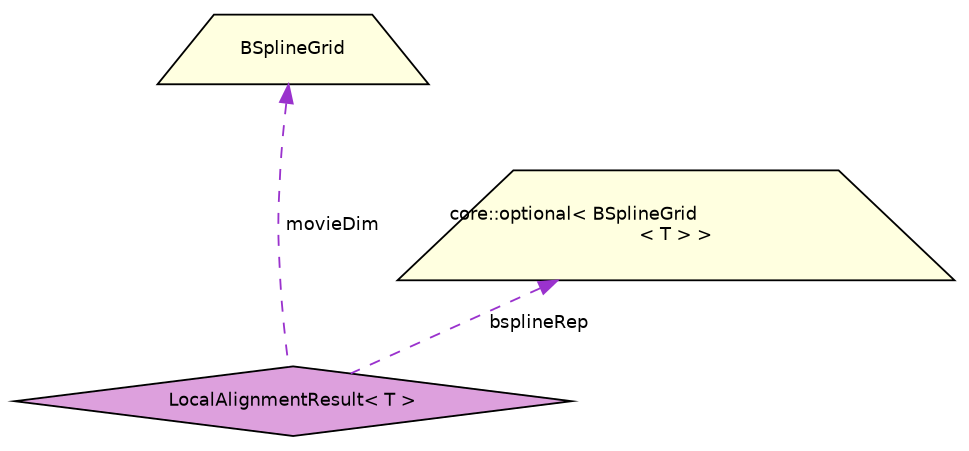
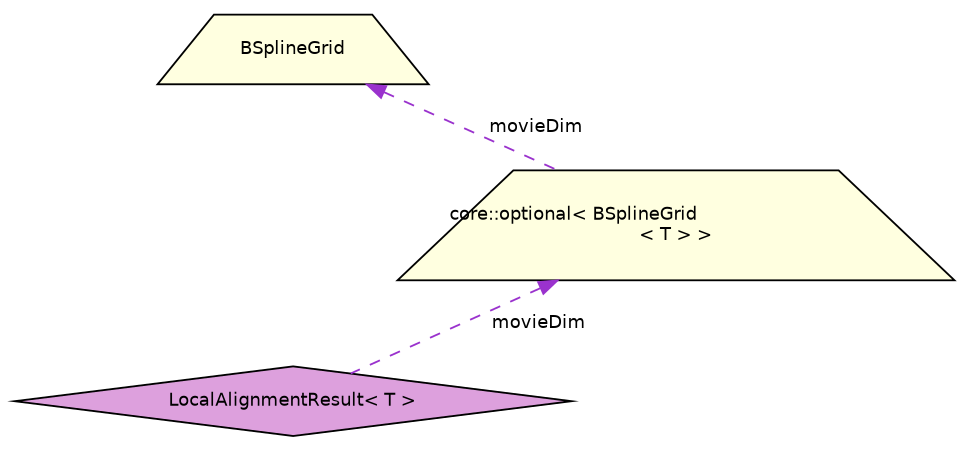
(278, 235) -> (471, 131)
(537, 323) -> (537, 323)
